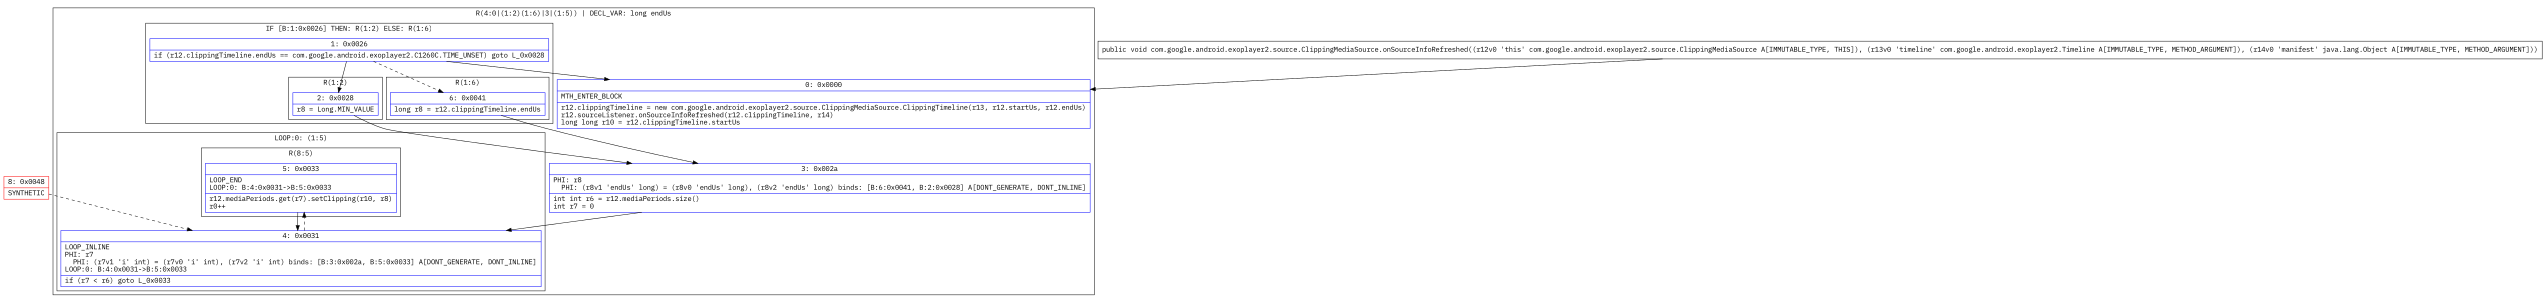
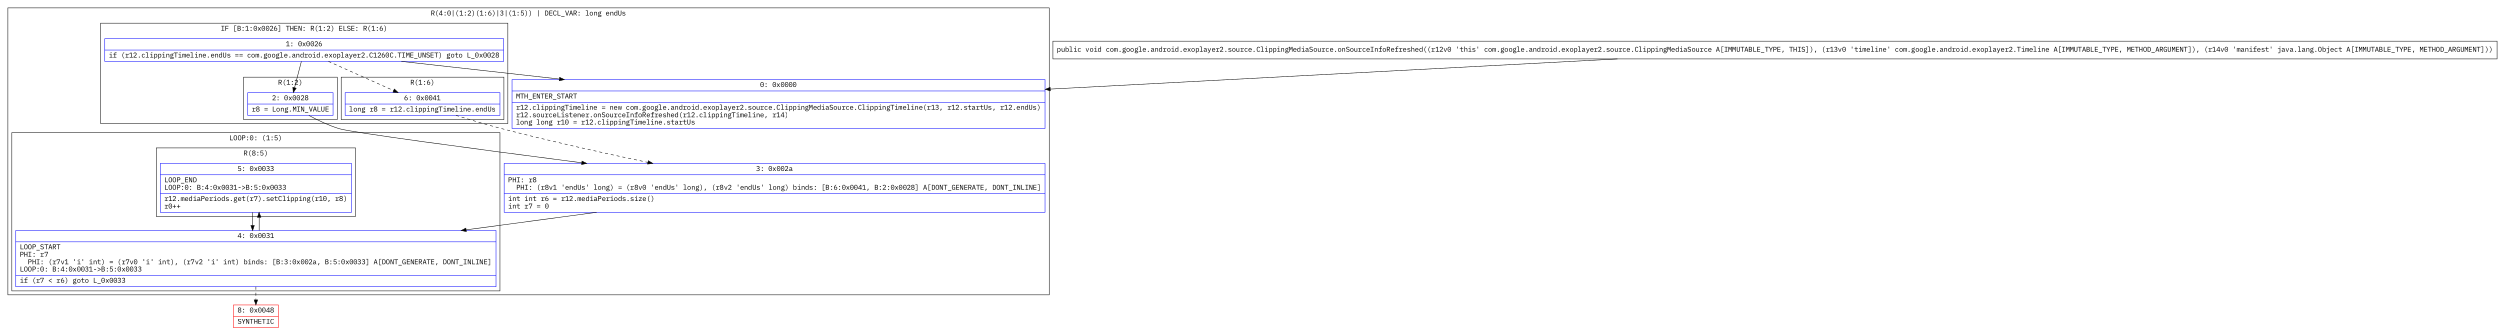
(592, 96) -> (547, 96)
(597, 141) -> (551, 141)
(118, 212) -> (256, 293)
(304, 224) -> (259, 224)
(87, 247) -> (40, 247)
